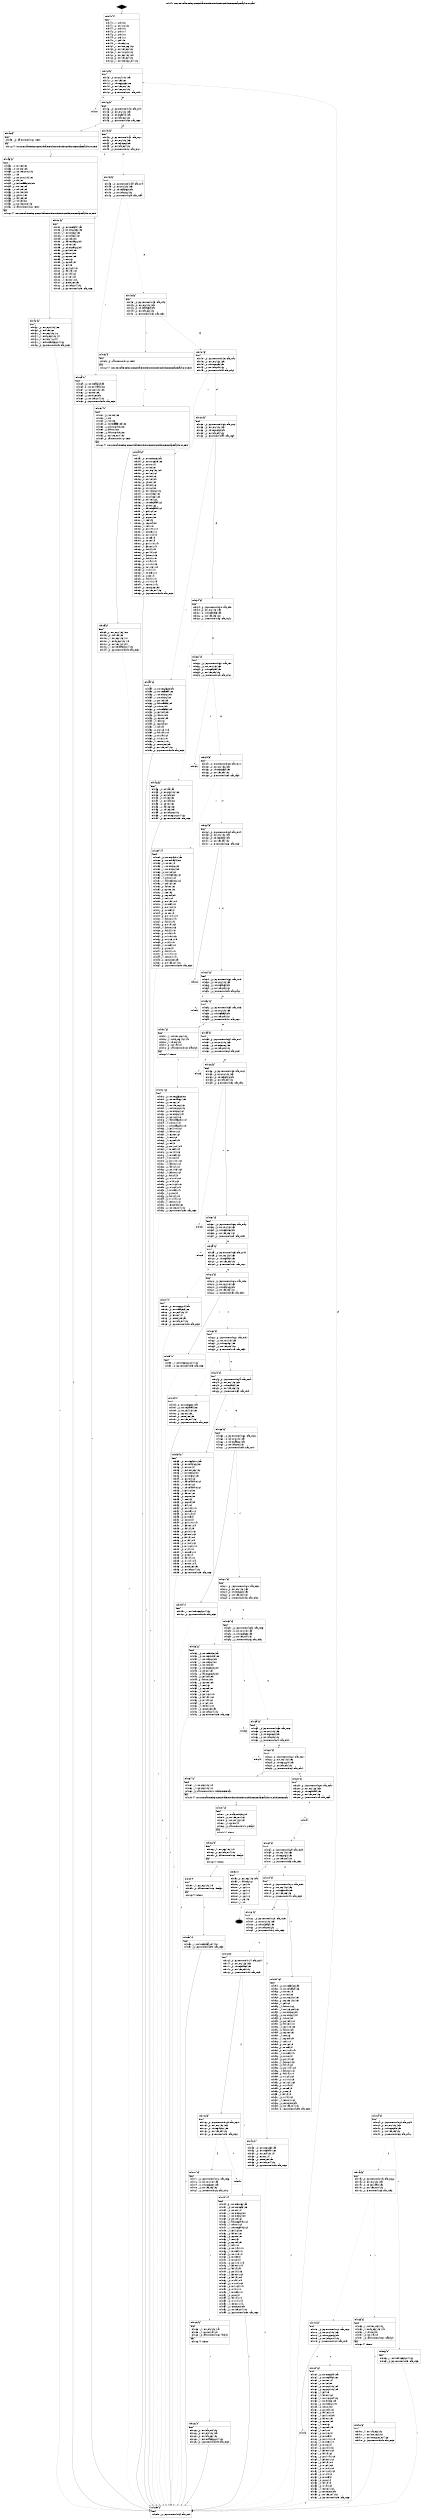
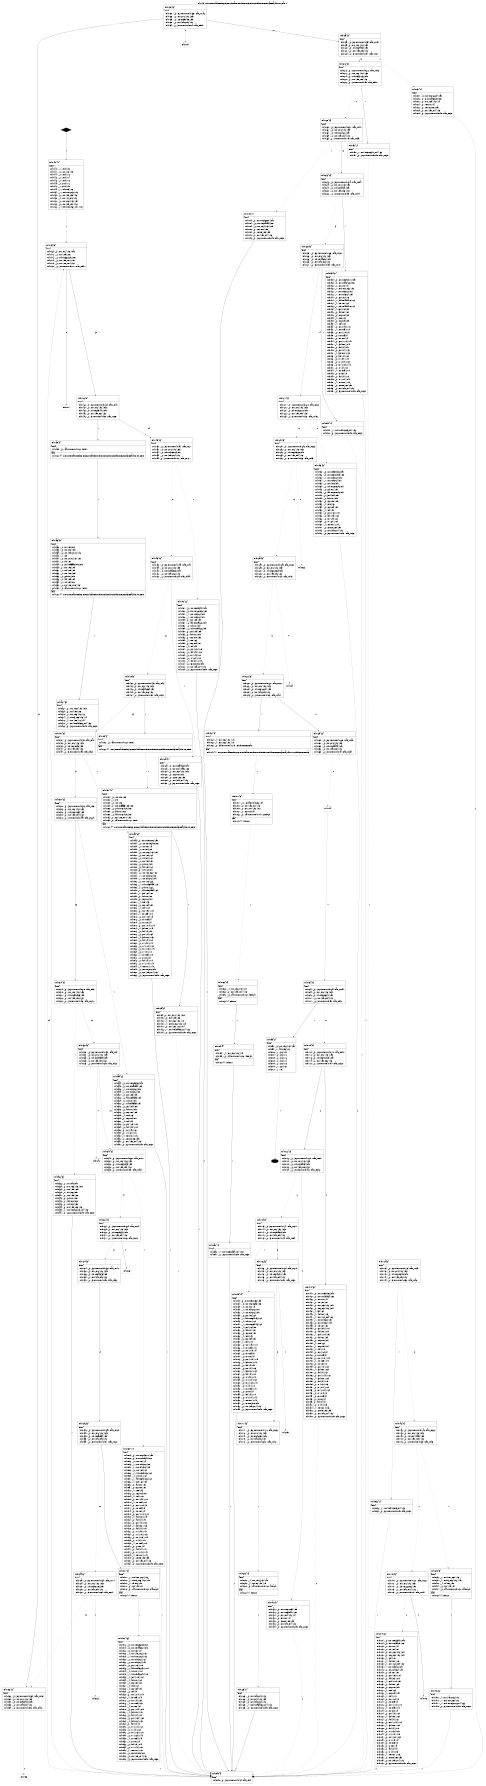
(194, 1011) -> none
(226, 1150) -> (38, 801)
